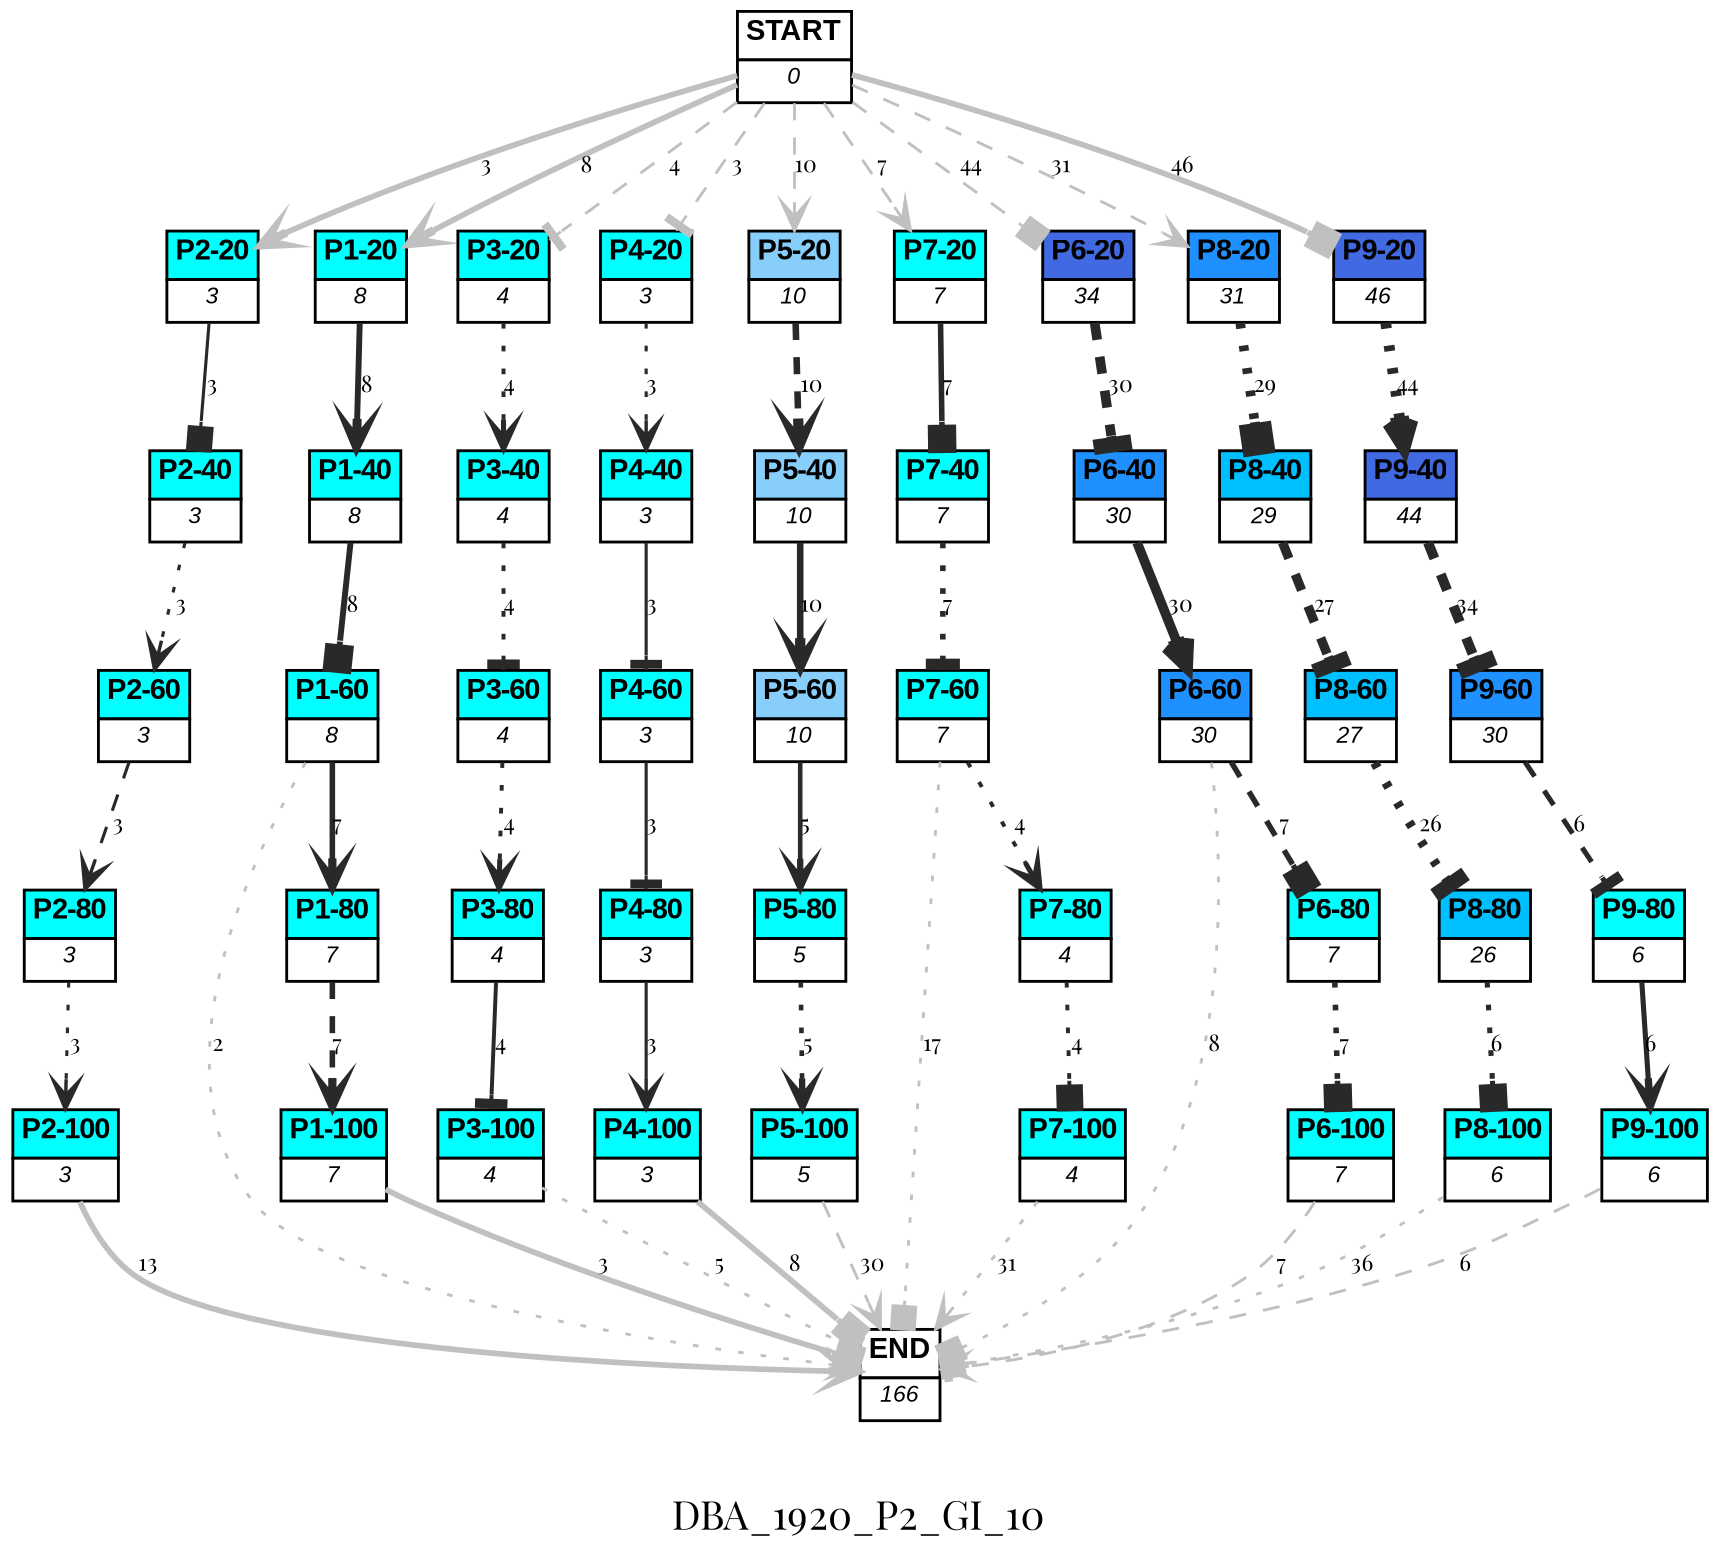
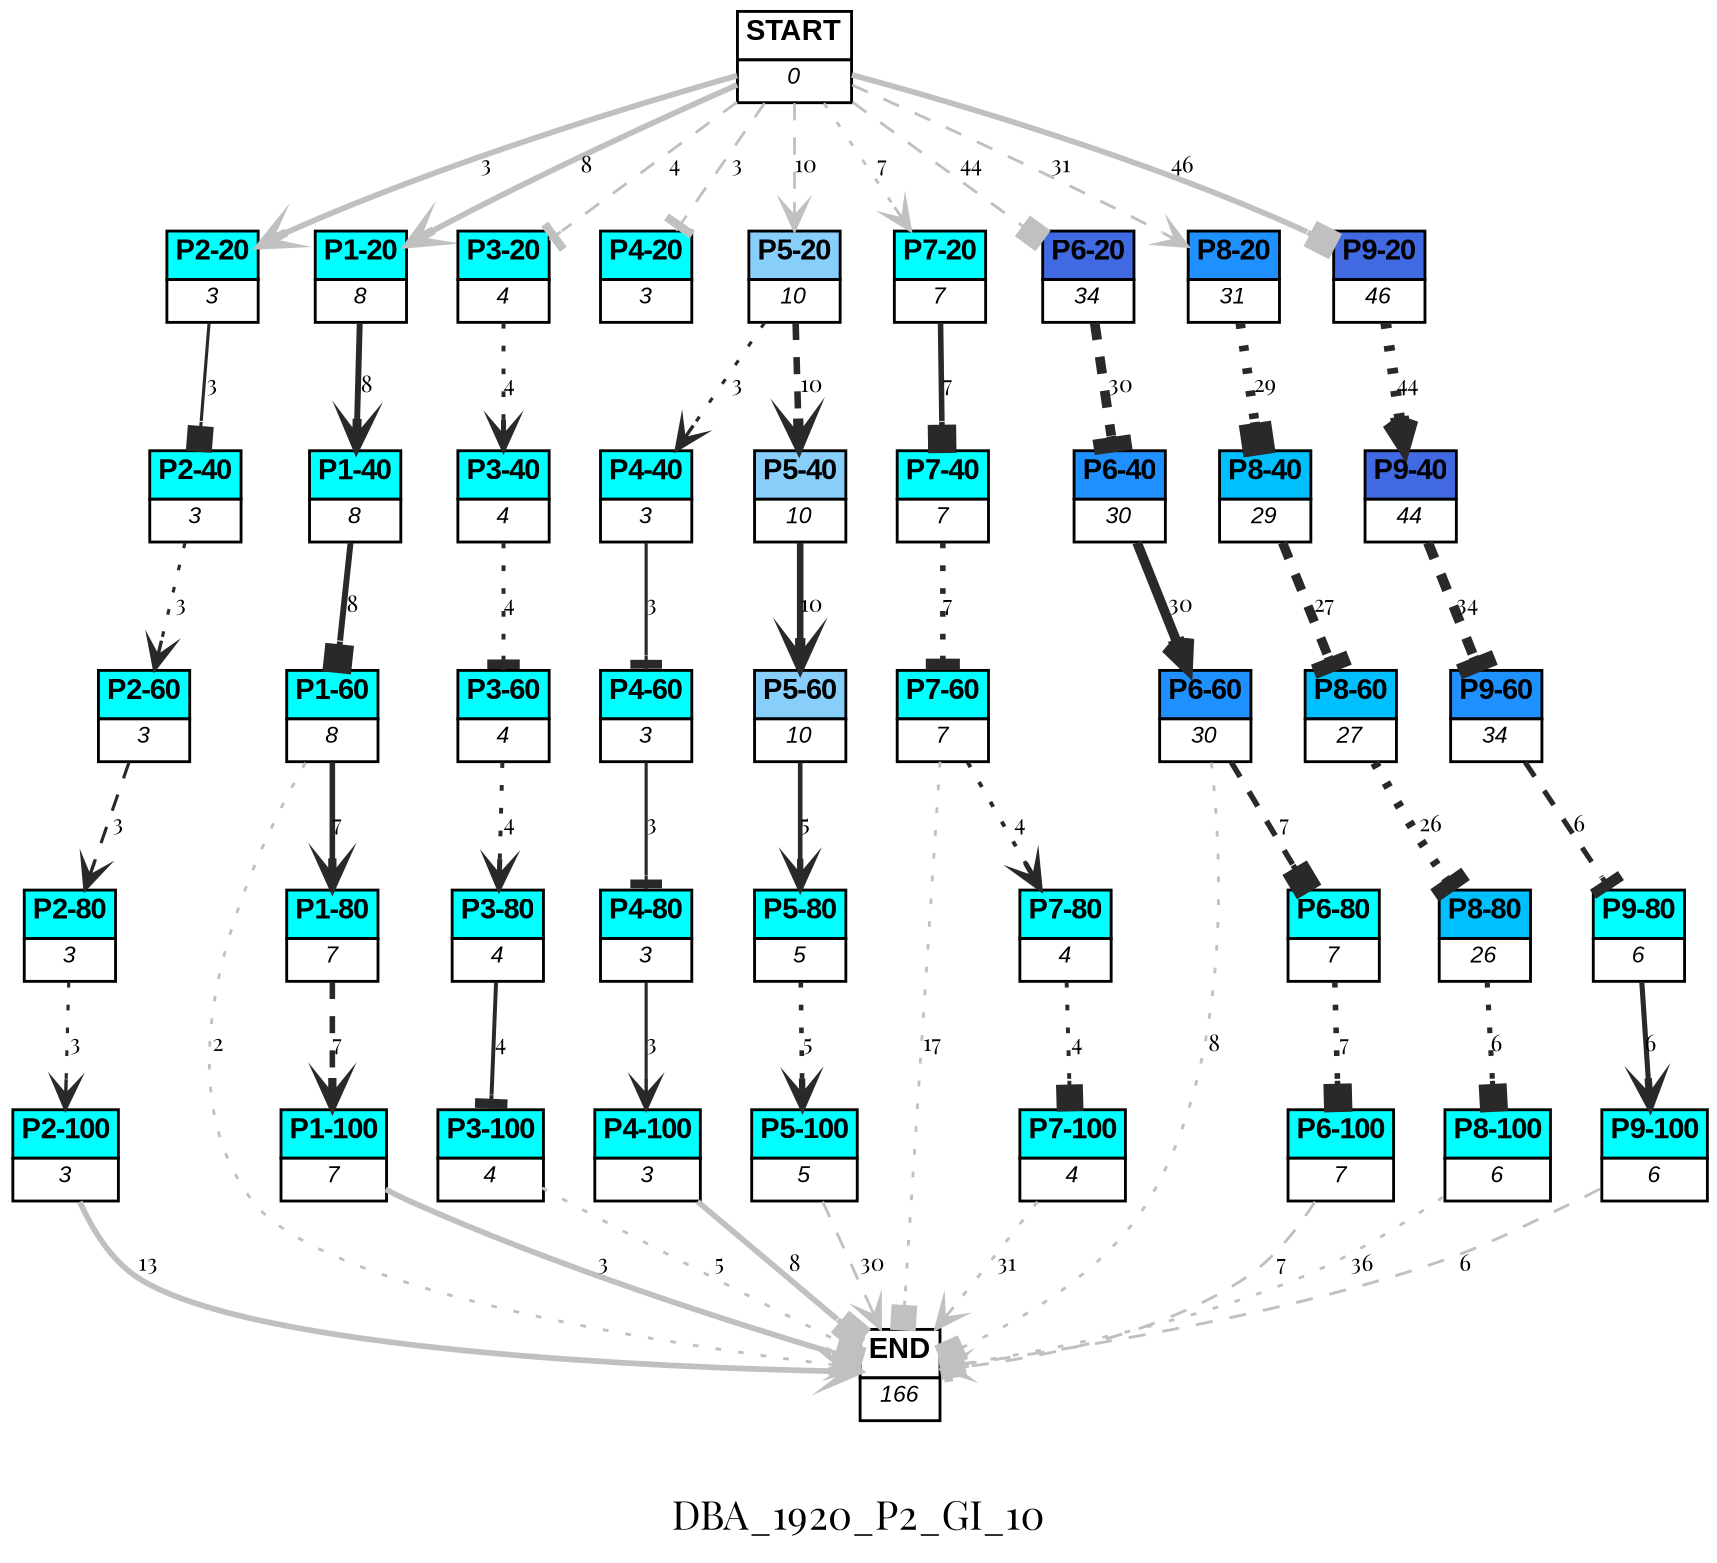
(859, 155) -> (859, 155)
(646, 372) -> (729, 374)
(1496, 736) -> (1496, 736)
